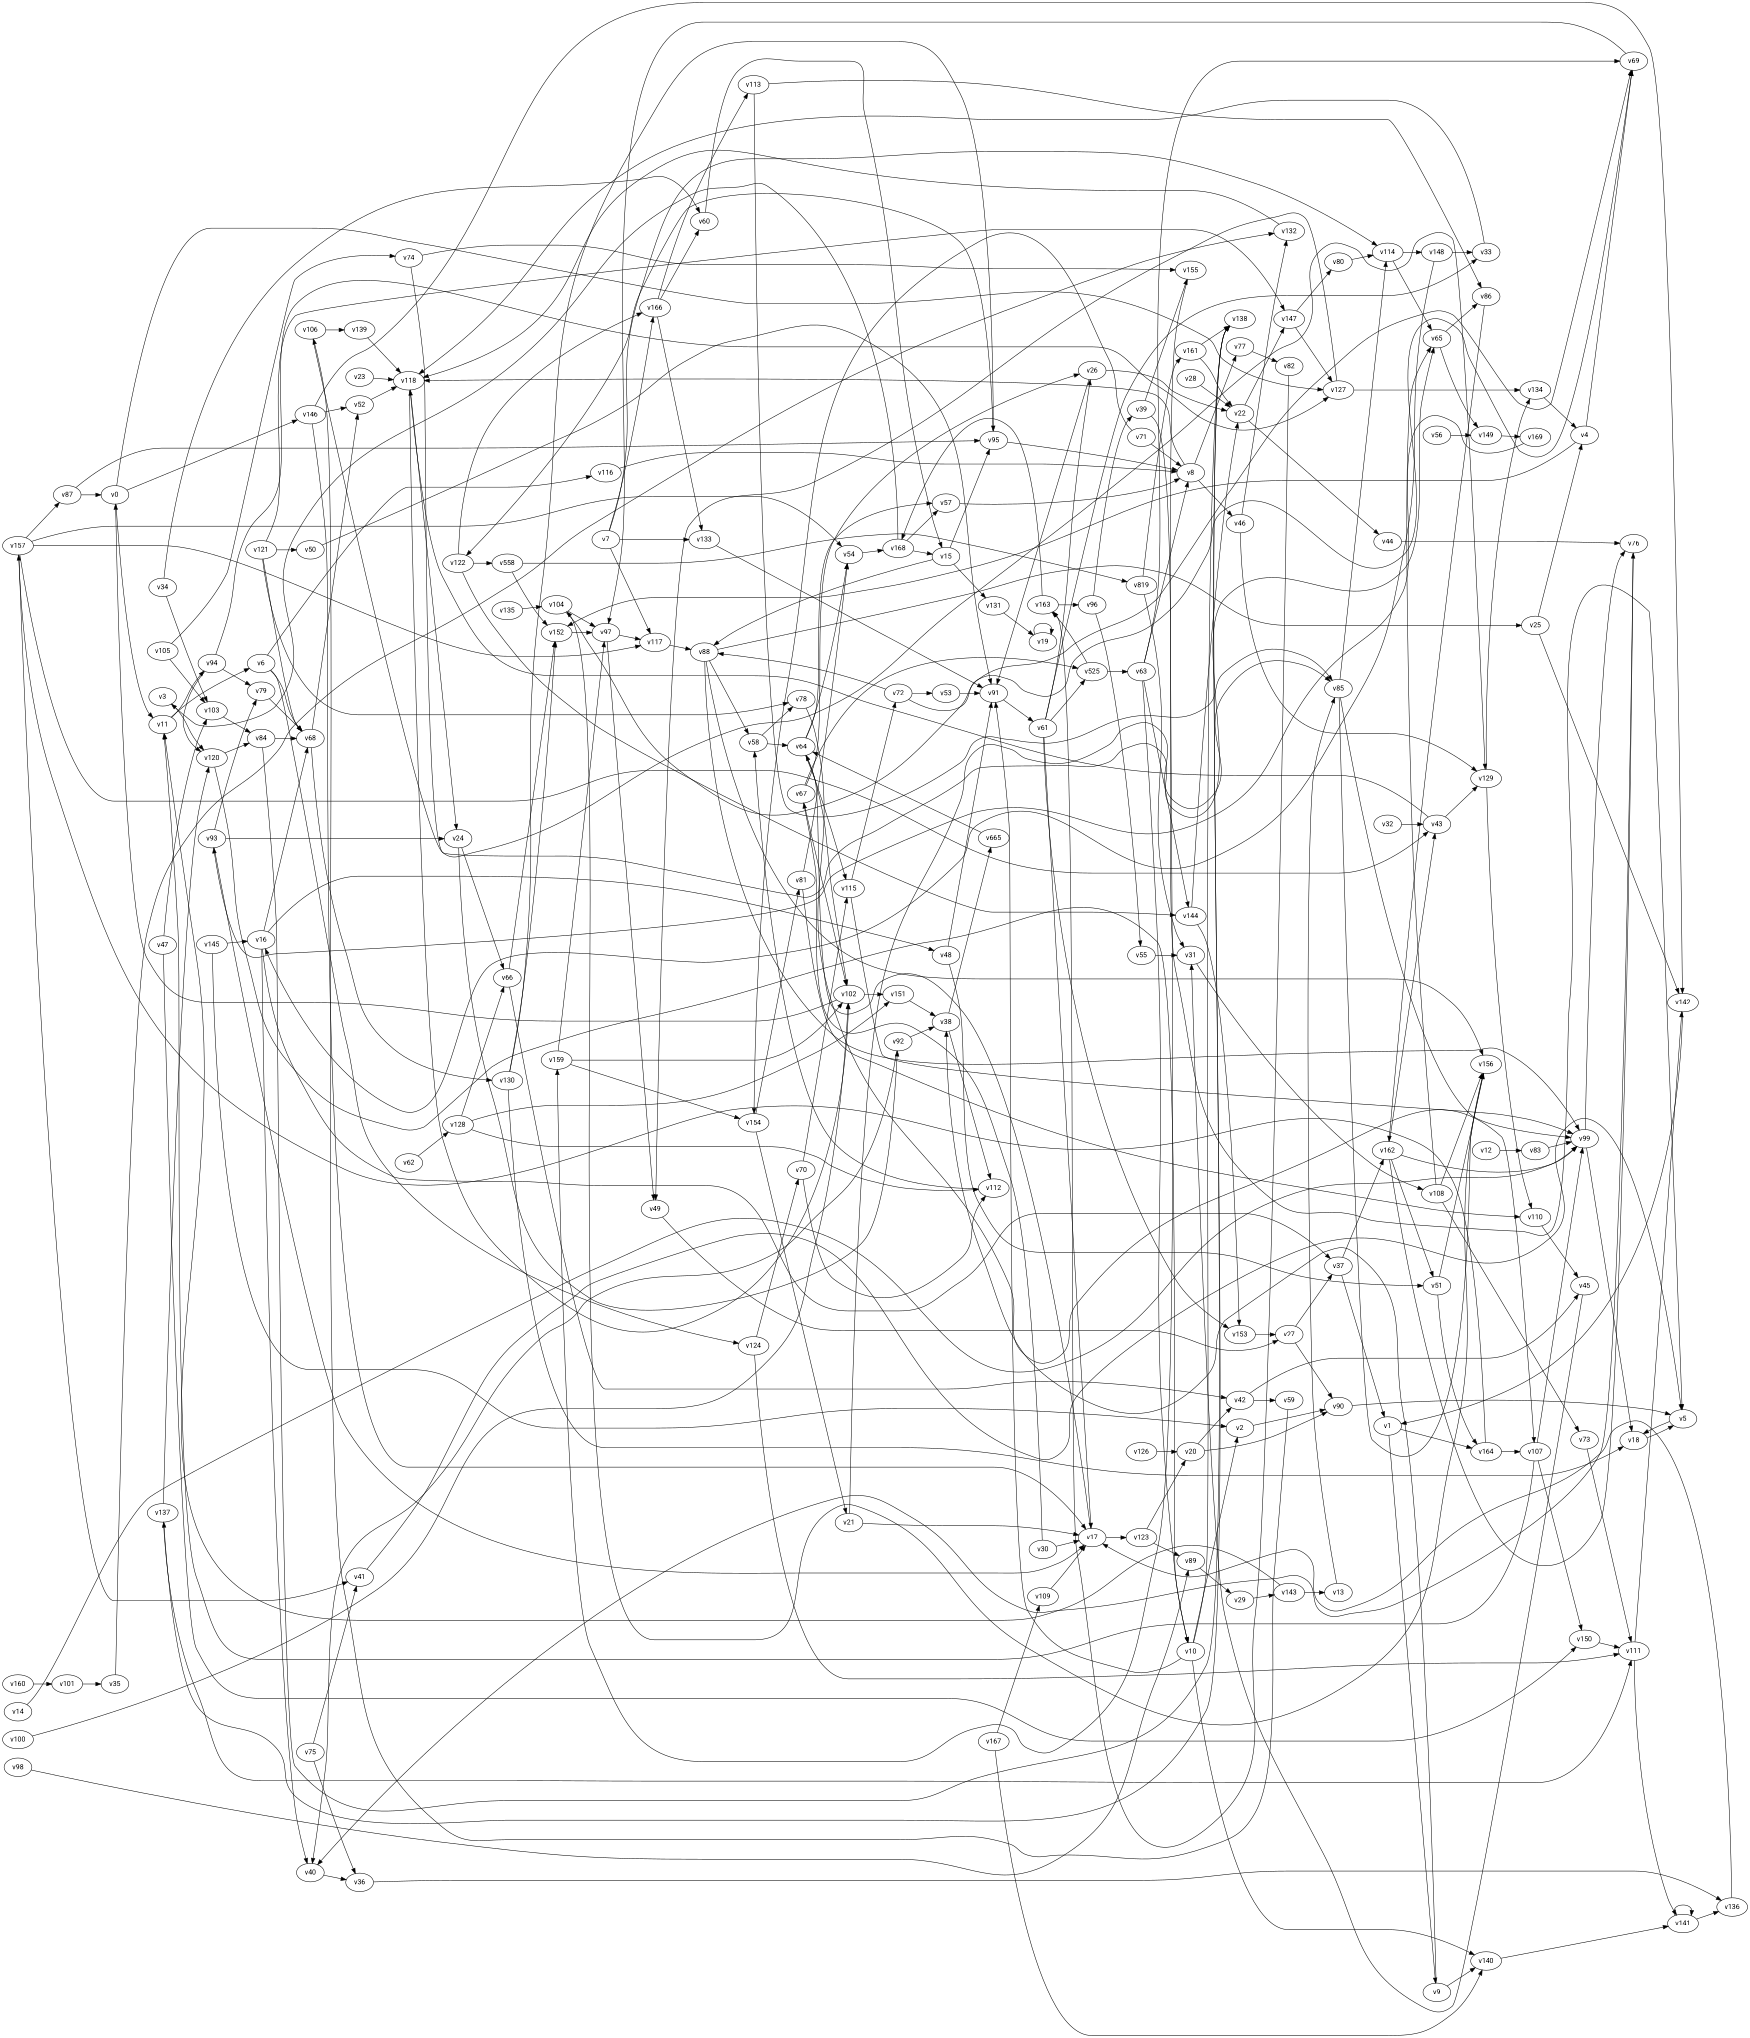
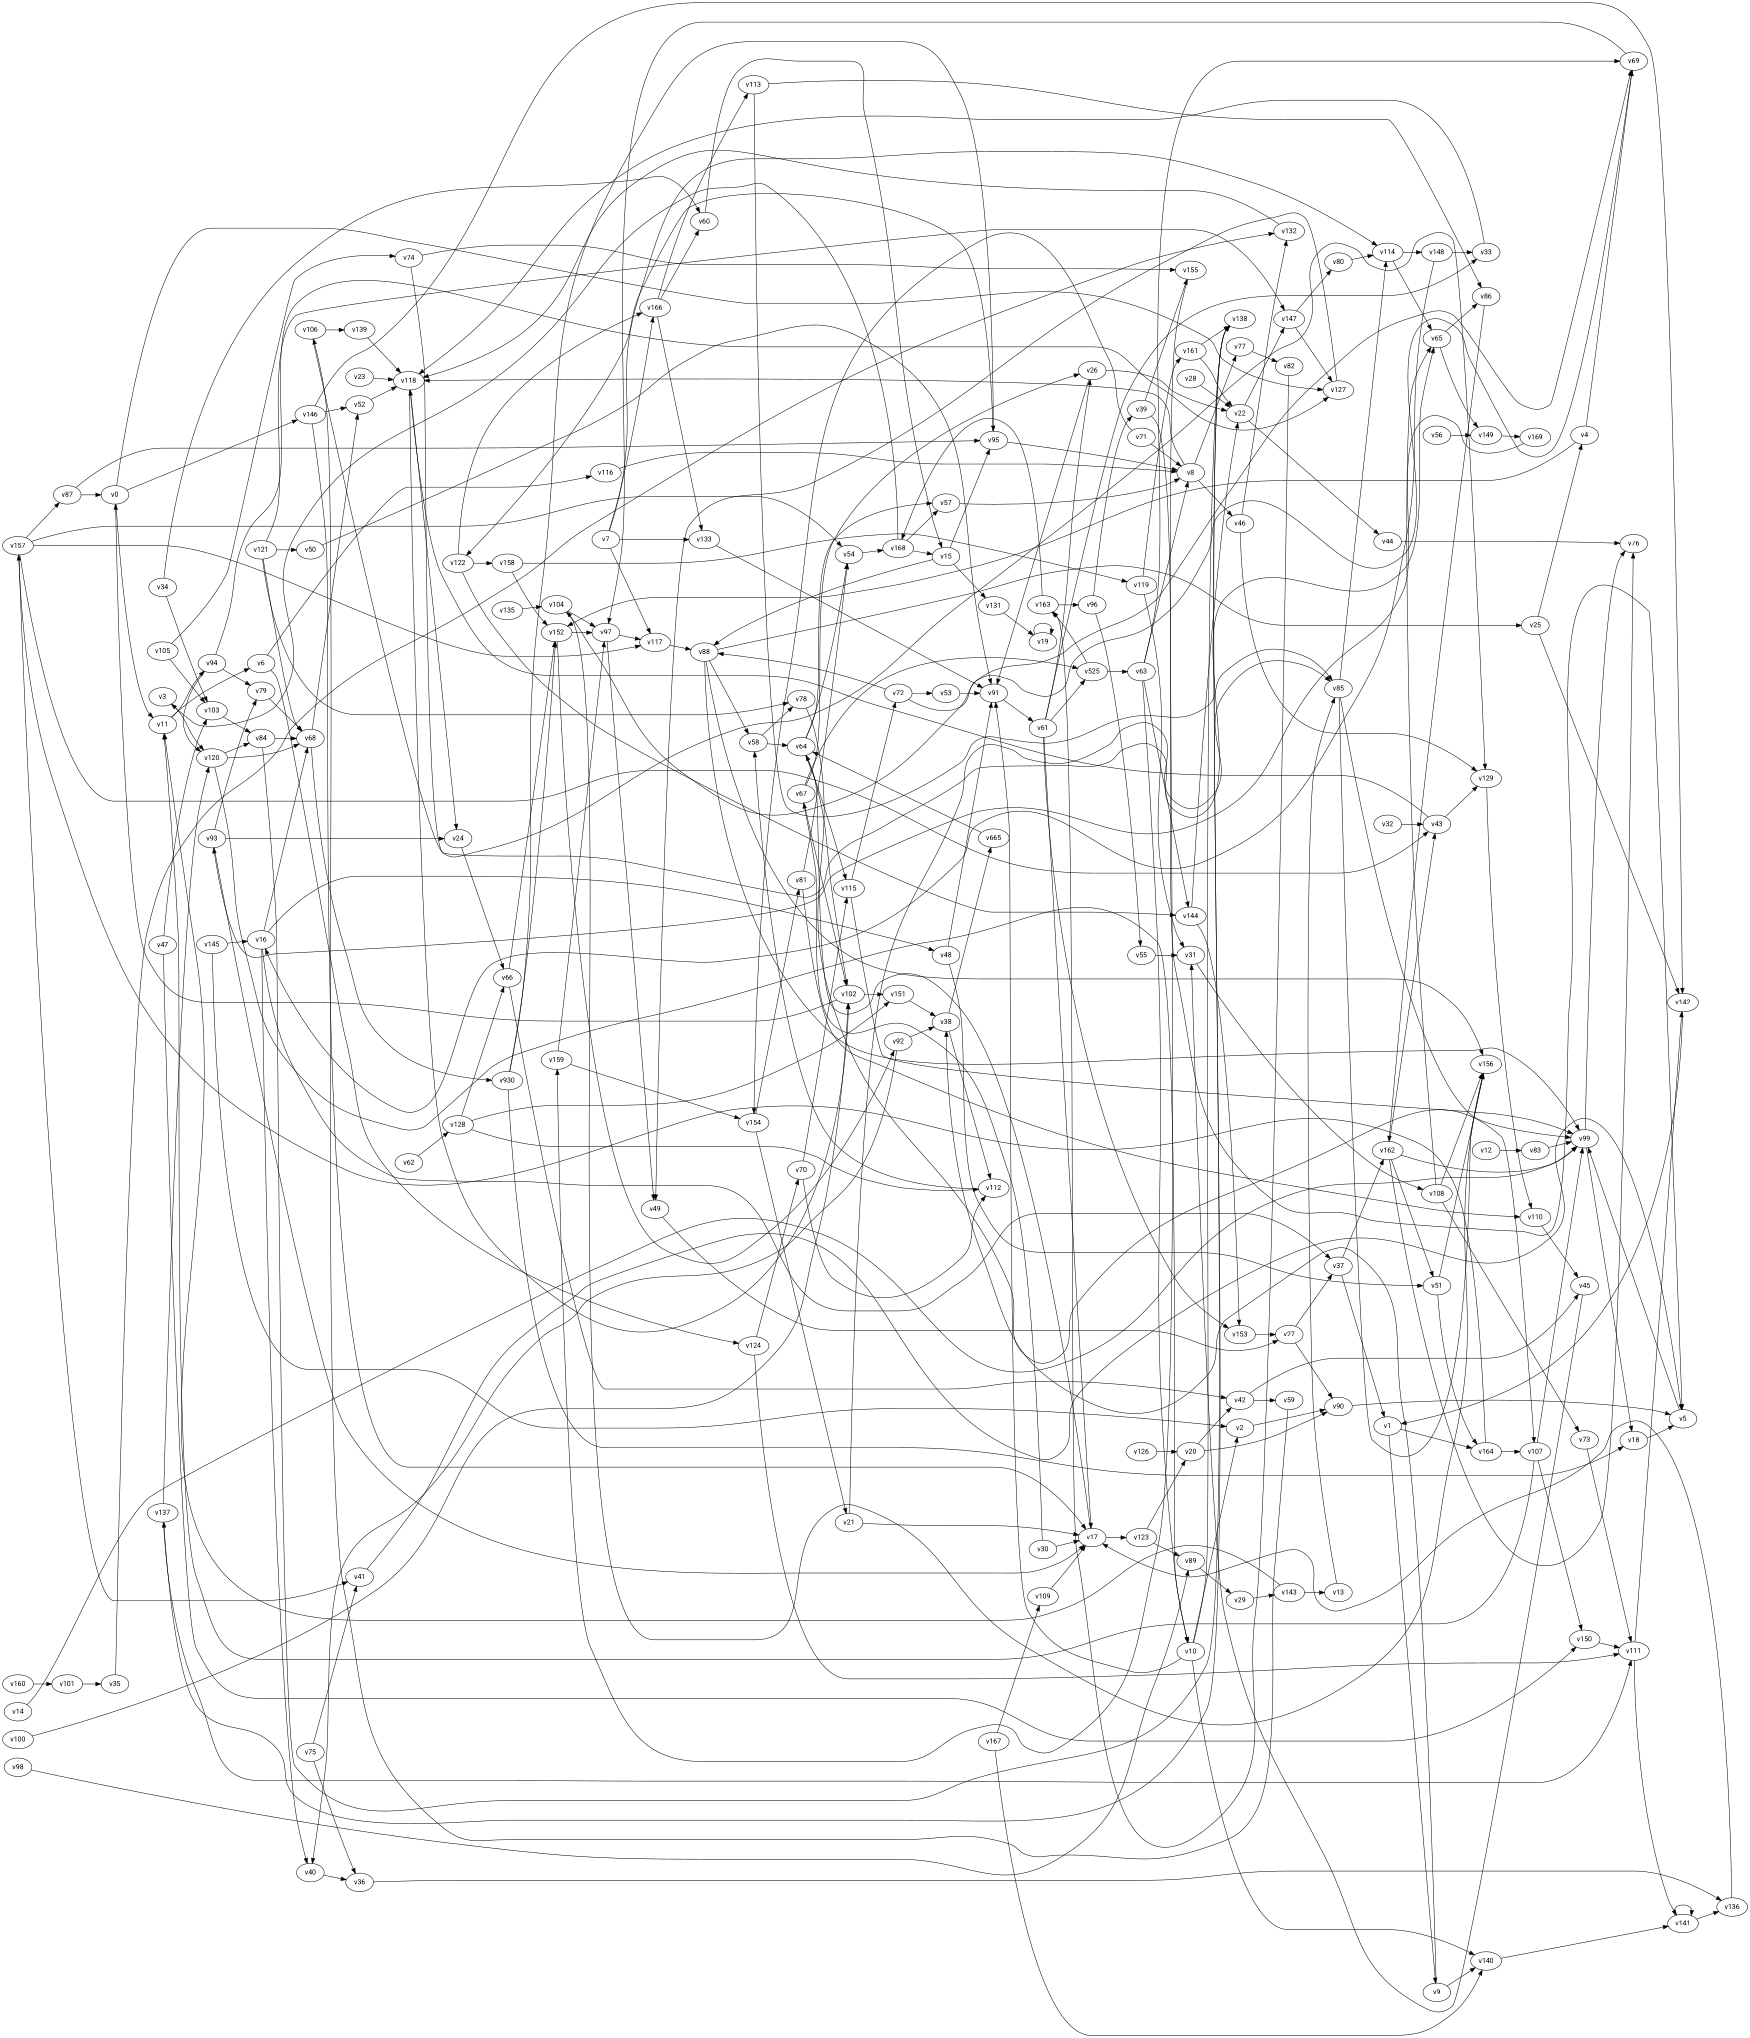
(1535, 390) -> none
(507, 563) -> (507, 563)
(1141, 585) -> (1141, 585)
(286, 698) -> (260, 755)
(715, 1060) -> none
(507, 1081) -> (507, 1081)
(551, 1266) -> (606, 1119)
(1659, 1426) -> (1635, 1281)
(1344, 1615) -> none
